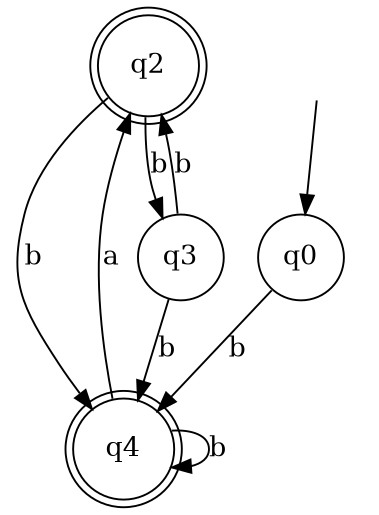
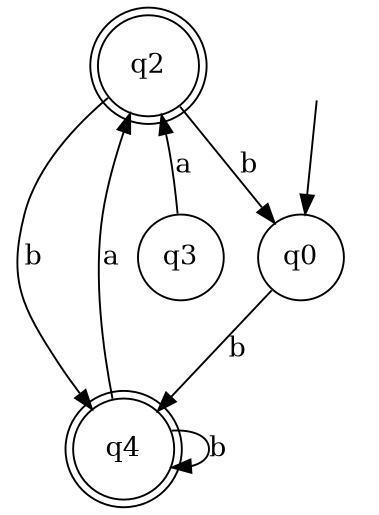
(147, 159) -> (221, 157)
(184, 165) -> (184, 165)
(156, 340) -> none
